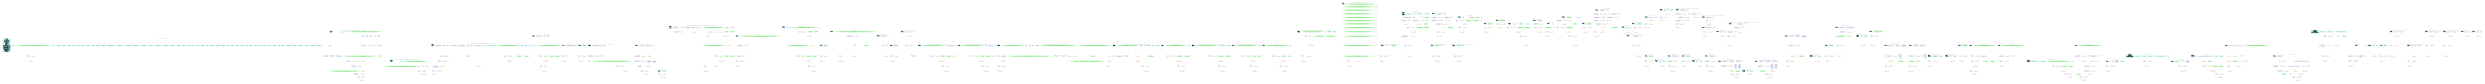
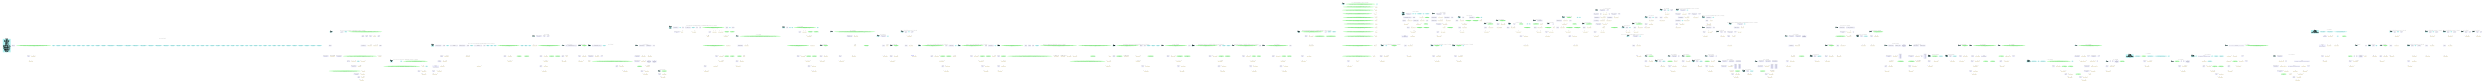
(1520, 28) -> none
none -> (1577, 28)
(1289, 56) -> (1289, 56)
(664, 71) -> (664, 71)
